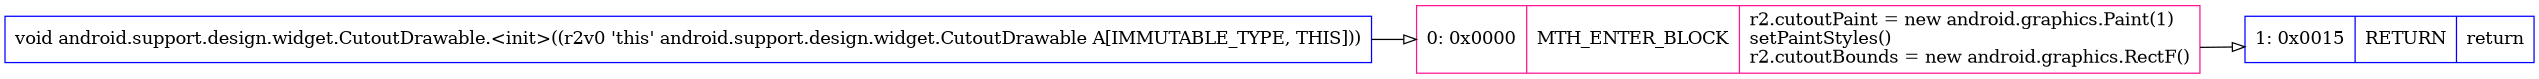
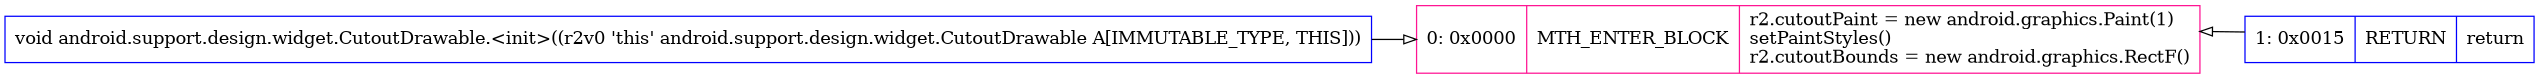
(2216, 47) -> (2229, 32)
